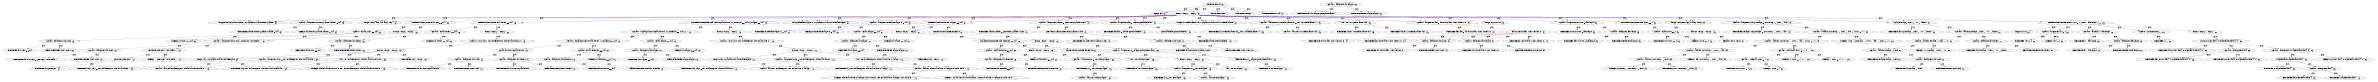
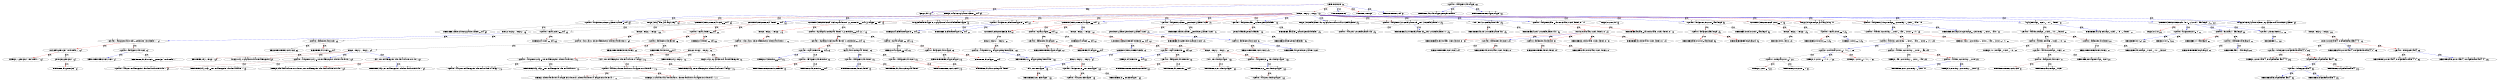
(319, 27) -> (784, 16)
(2057, 37) -> (2179, 37)
(1264, 64) -> (1037, 73)
